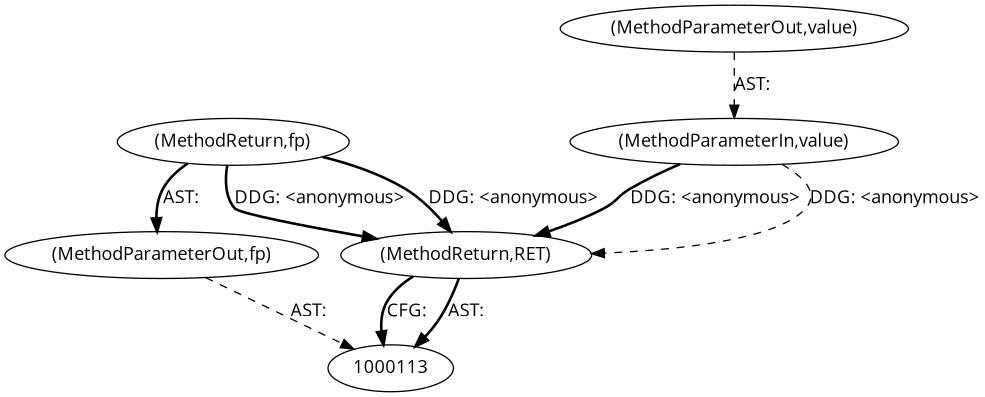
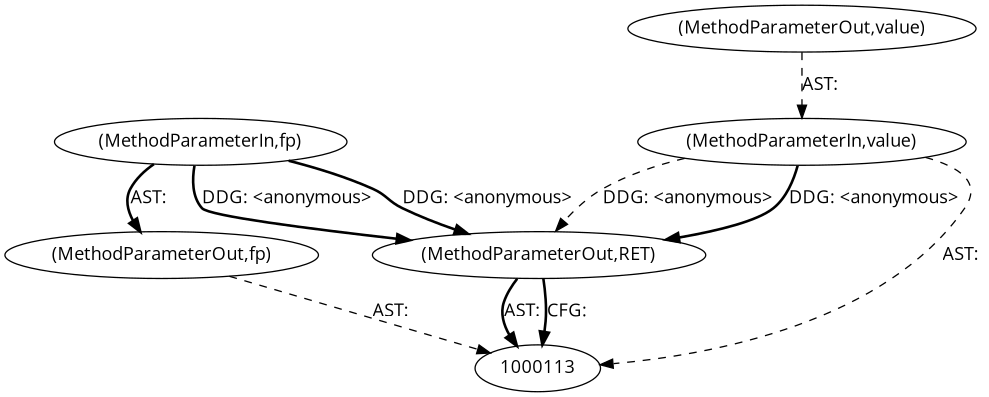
(233, 142) -> (201, 142)
(466, 255) -> (539, 255)
none -> (842, 306)
